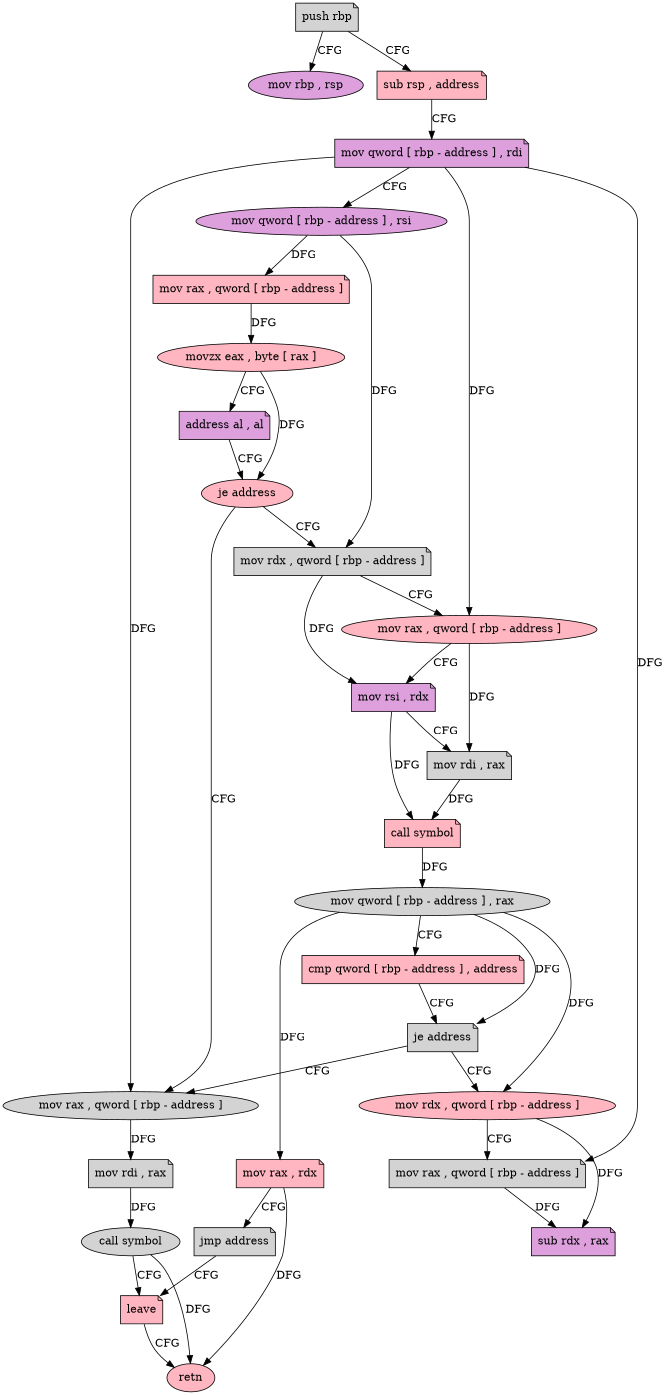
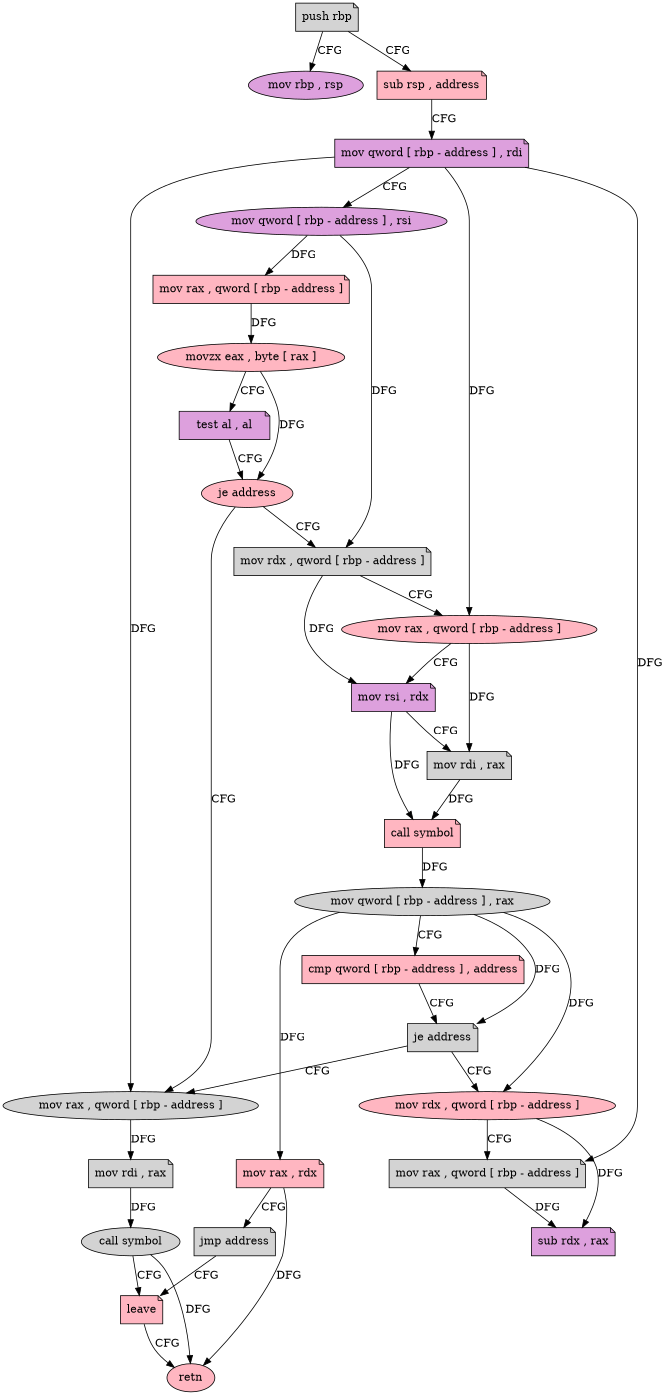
(225, 425) -> (225, 425)
